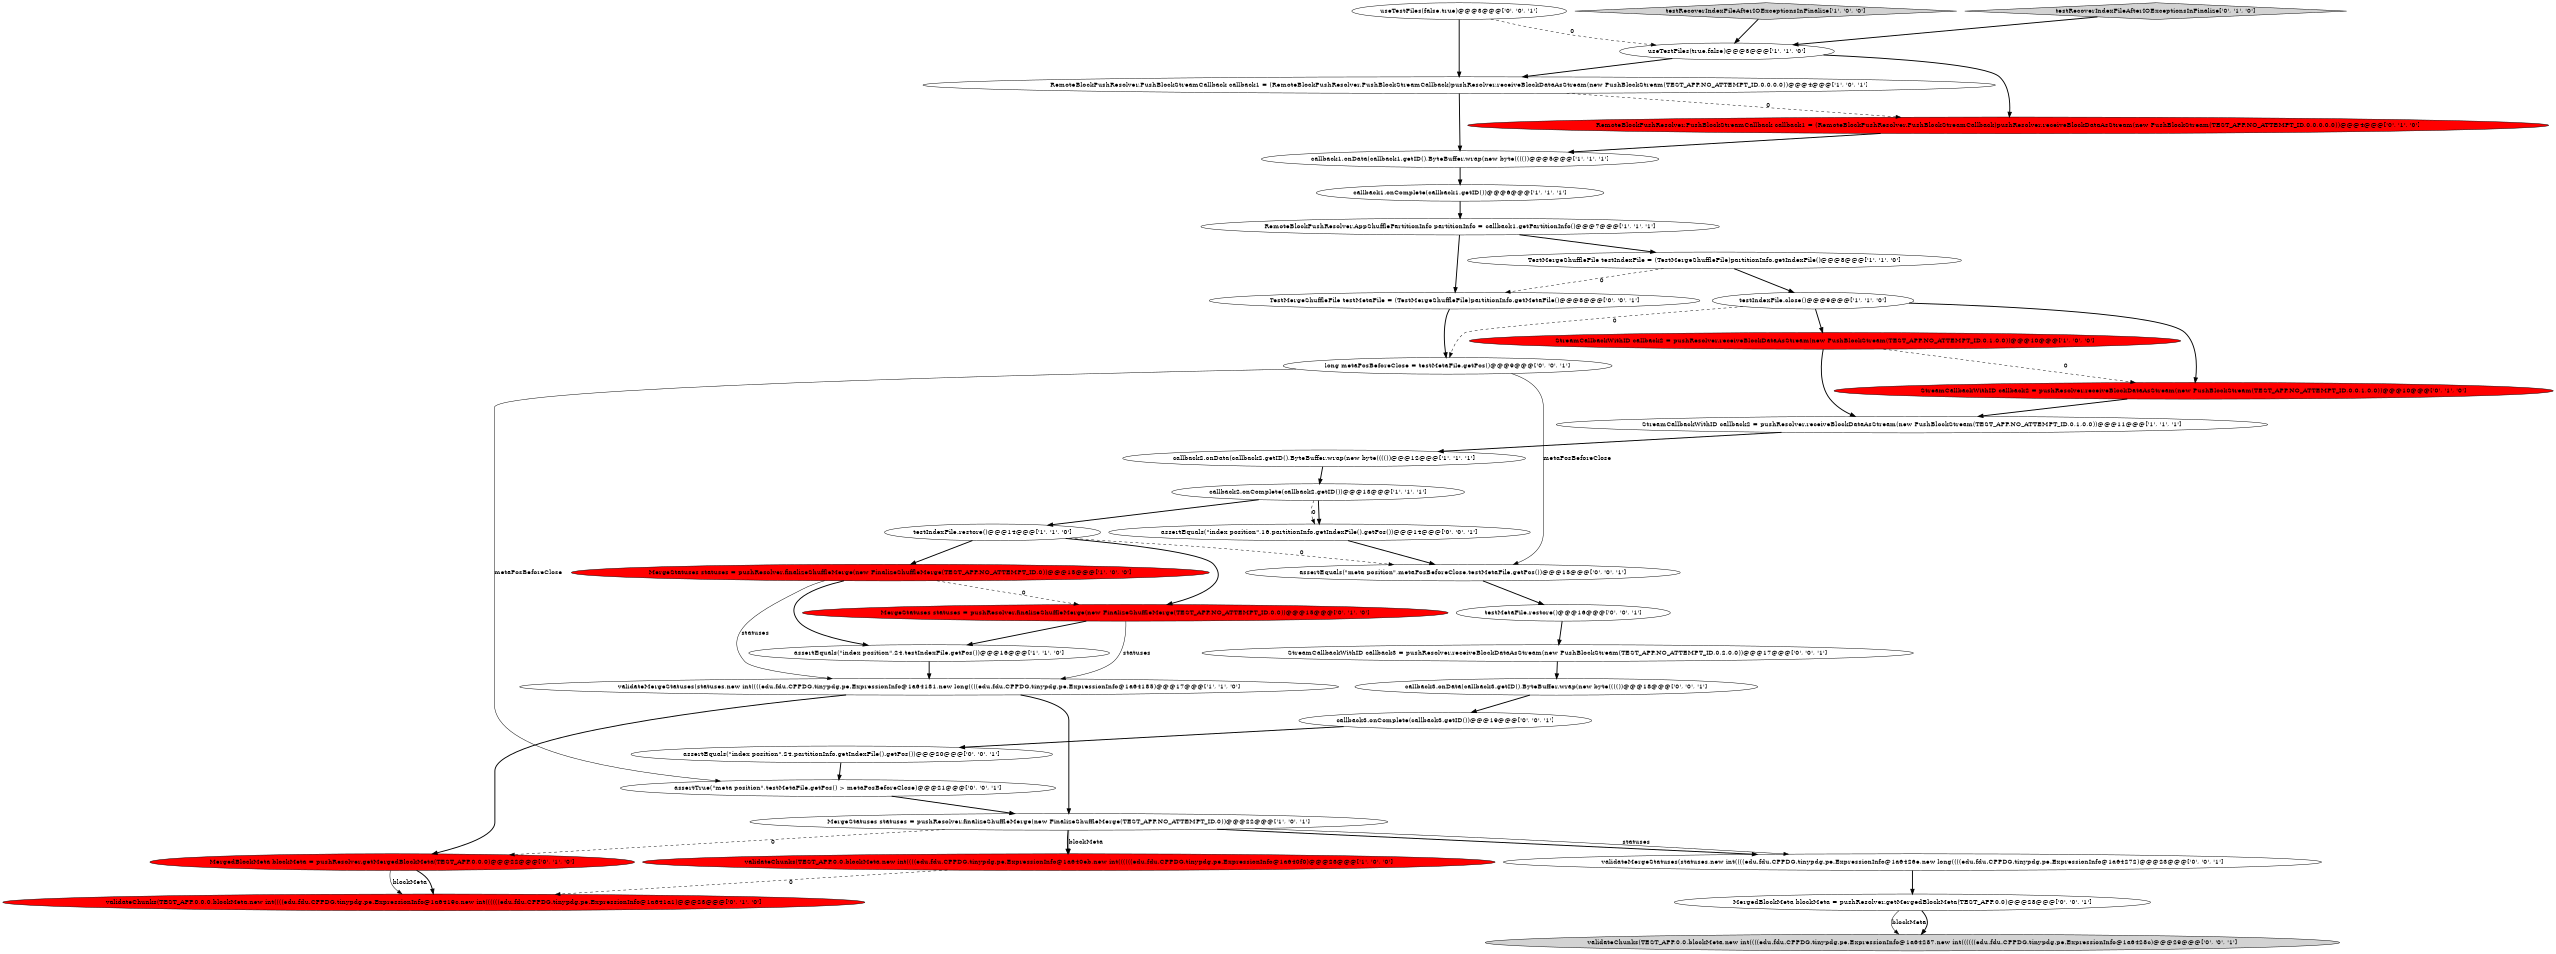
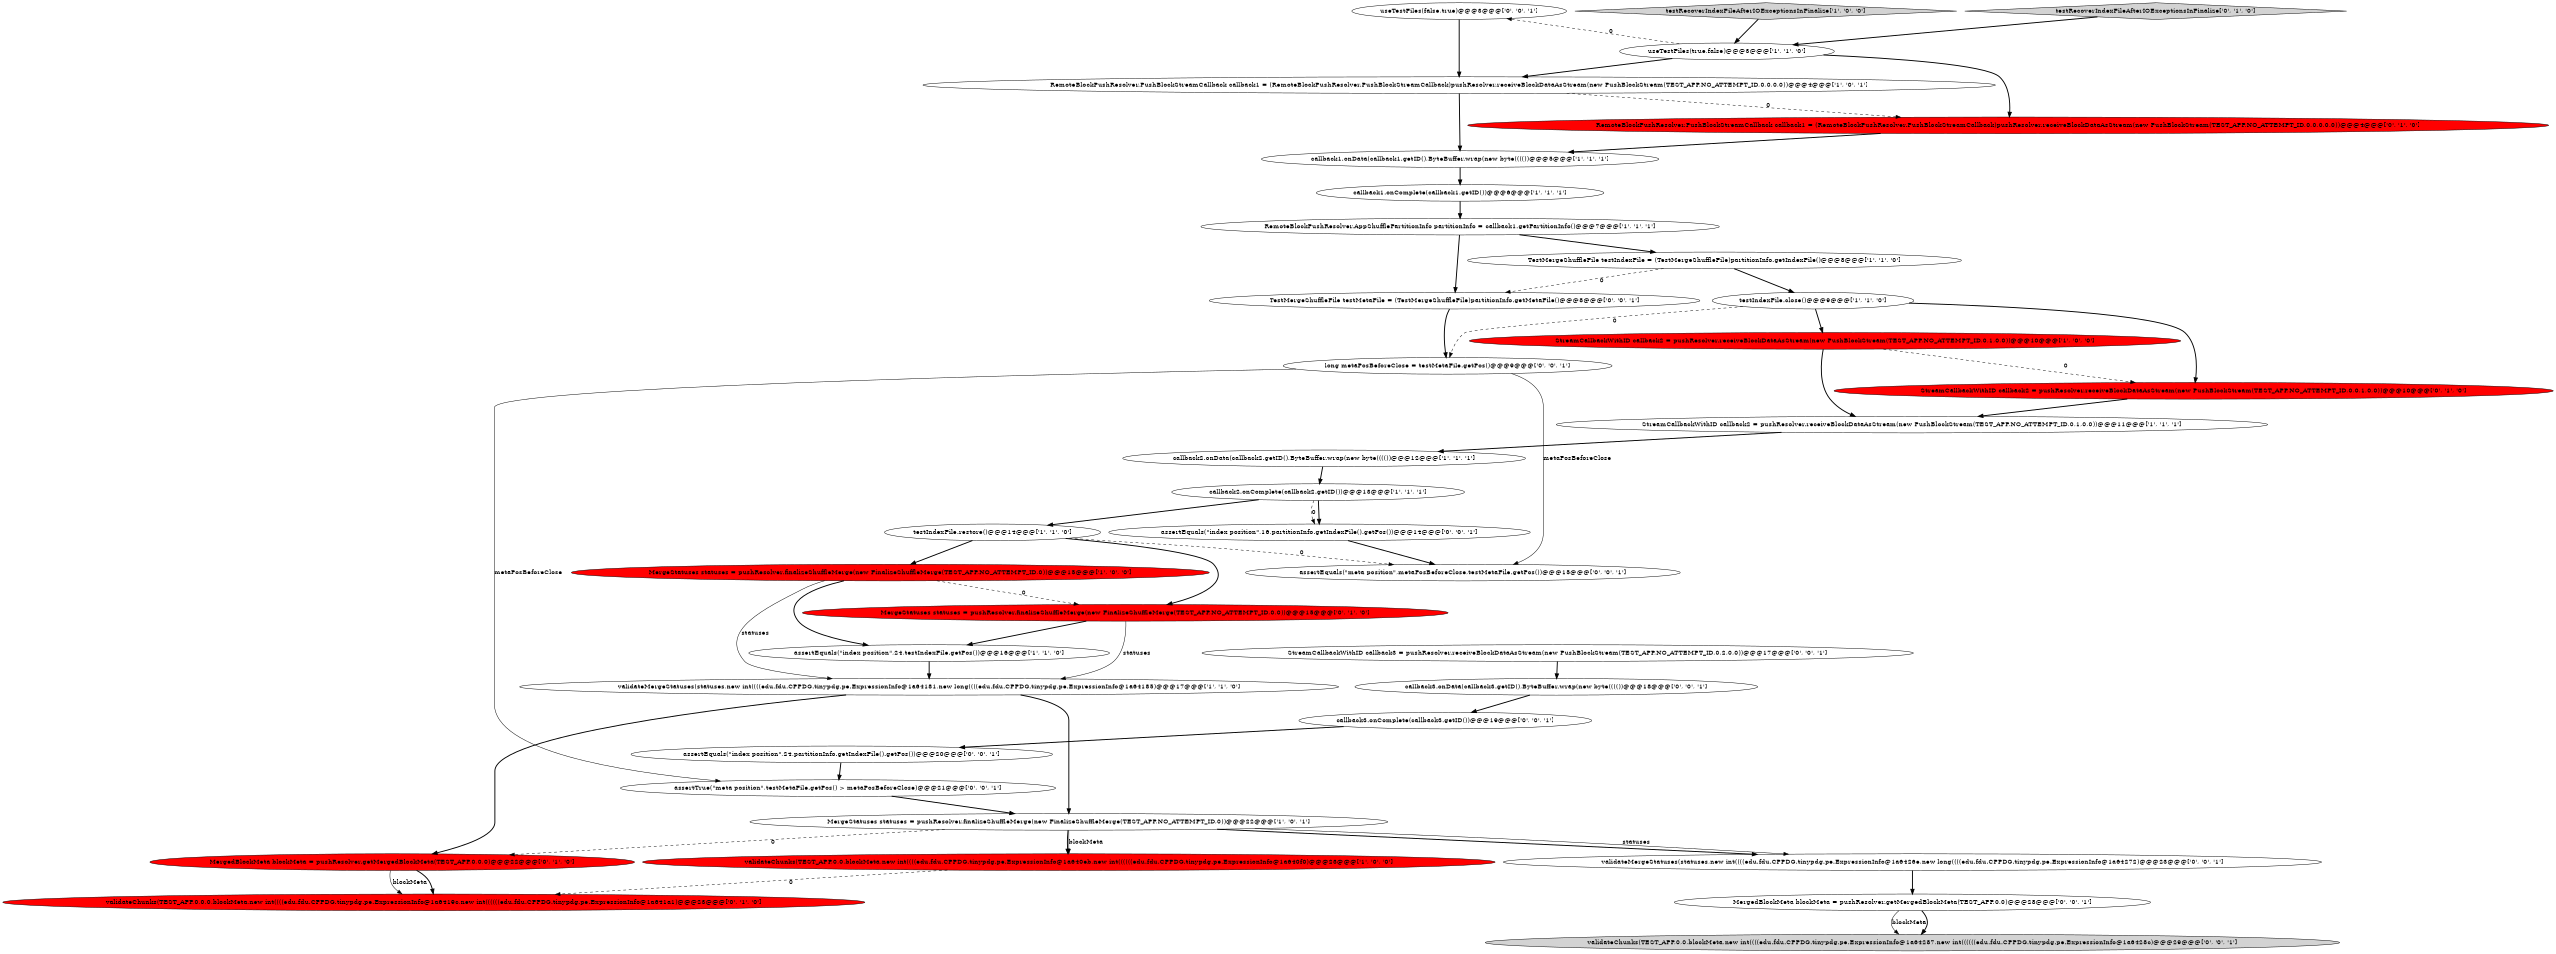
(1571, 35) -> (1595, 32)
(1563, 613) -> none
